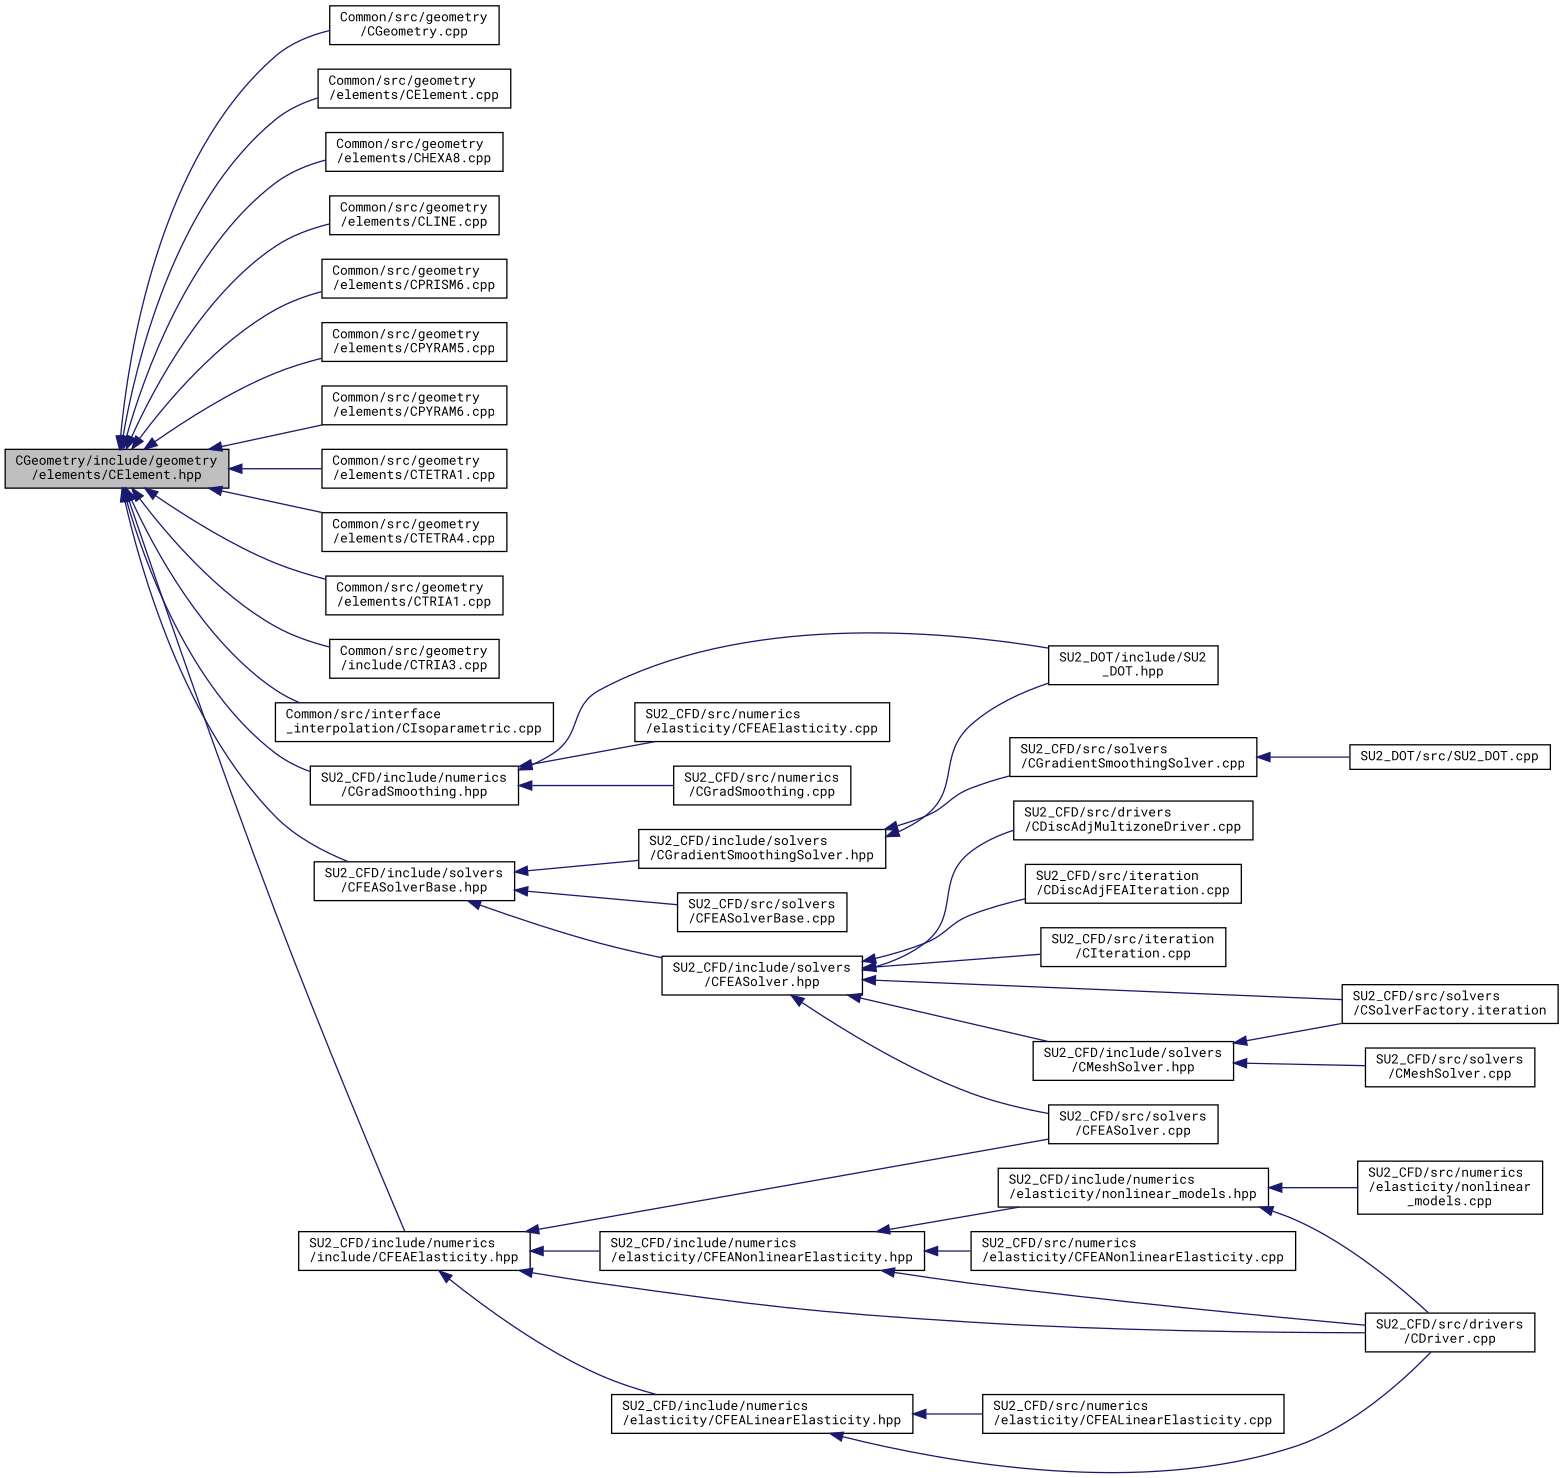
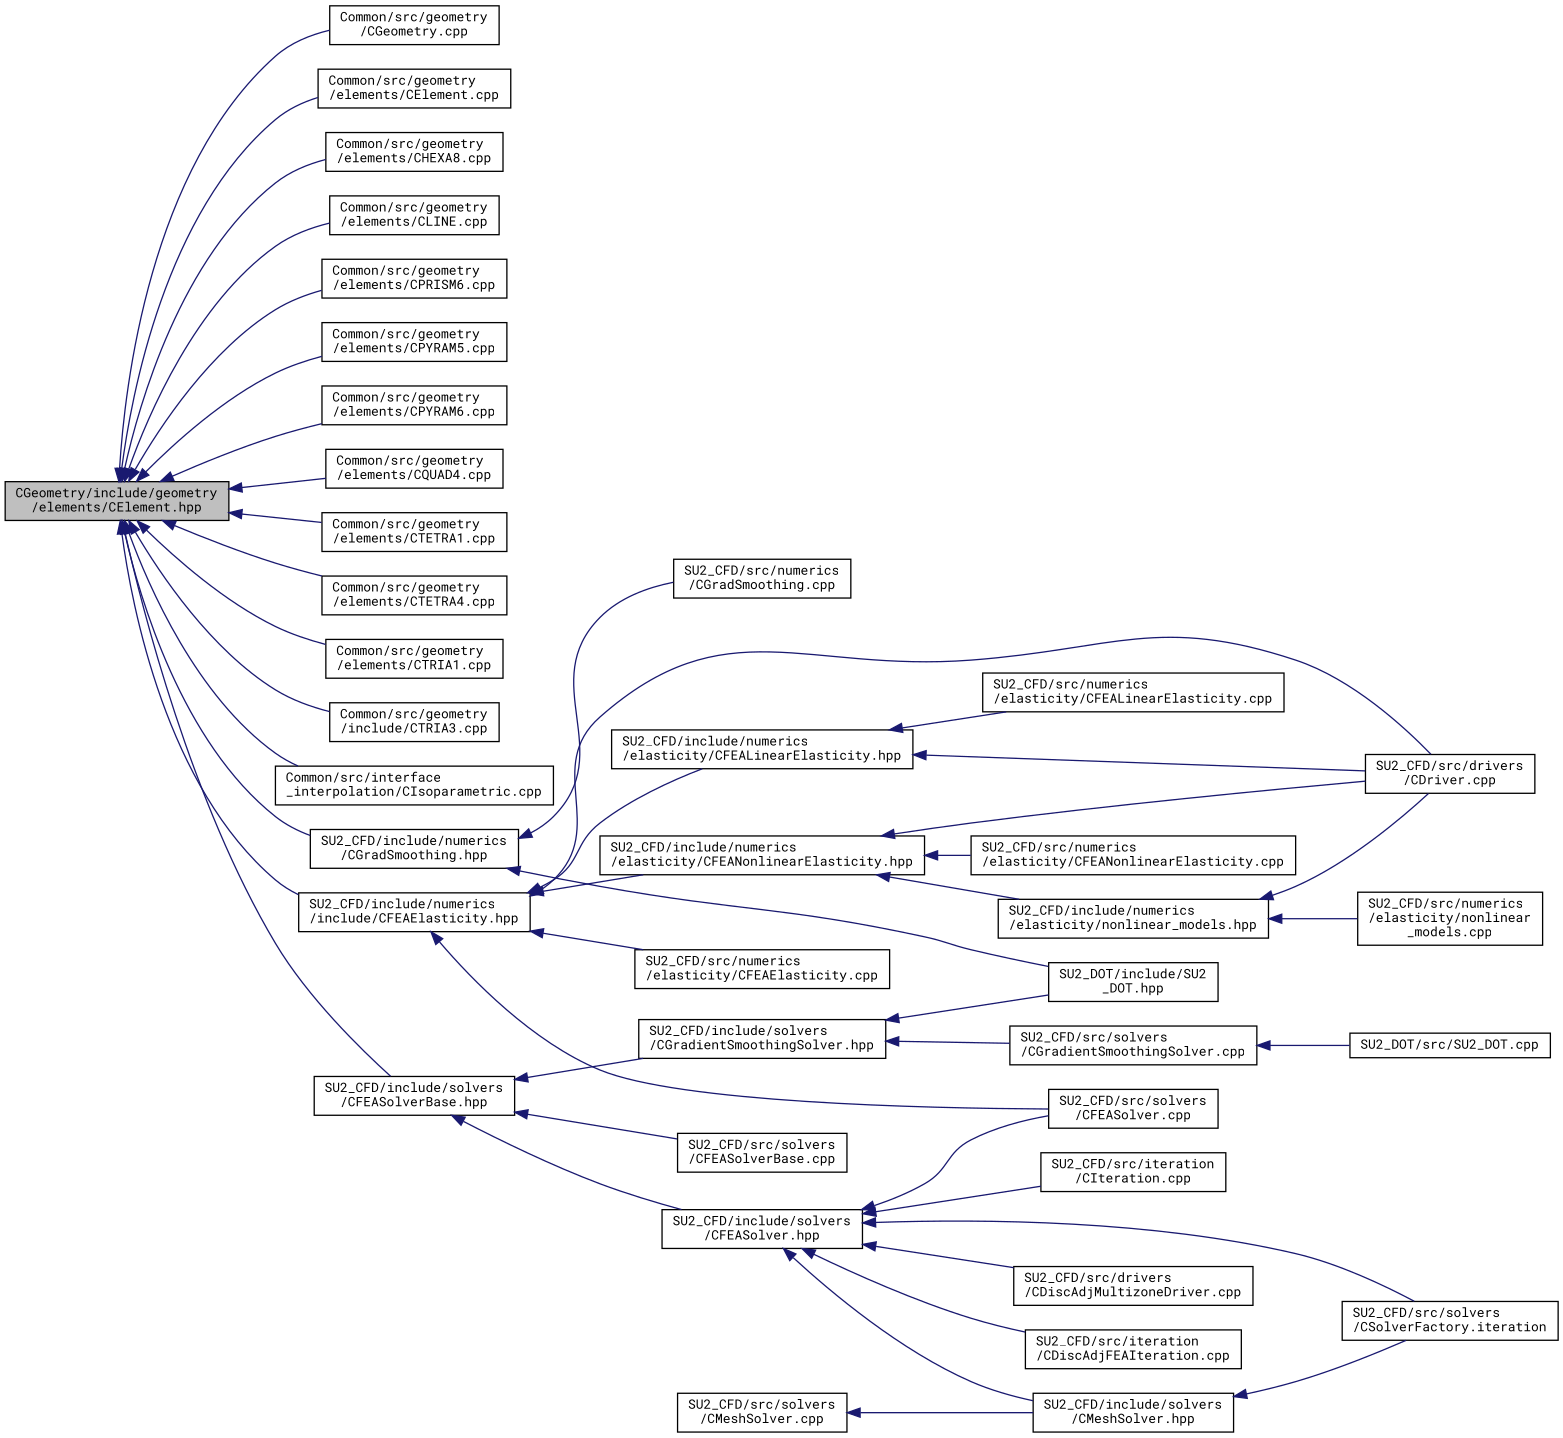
none -> (414, 469)
(593, 753) -> (593, 941)
(1306, 1064) -> (947, 1413)
